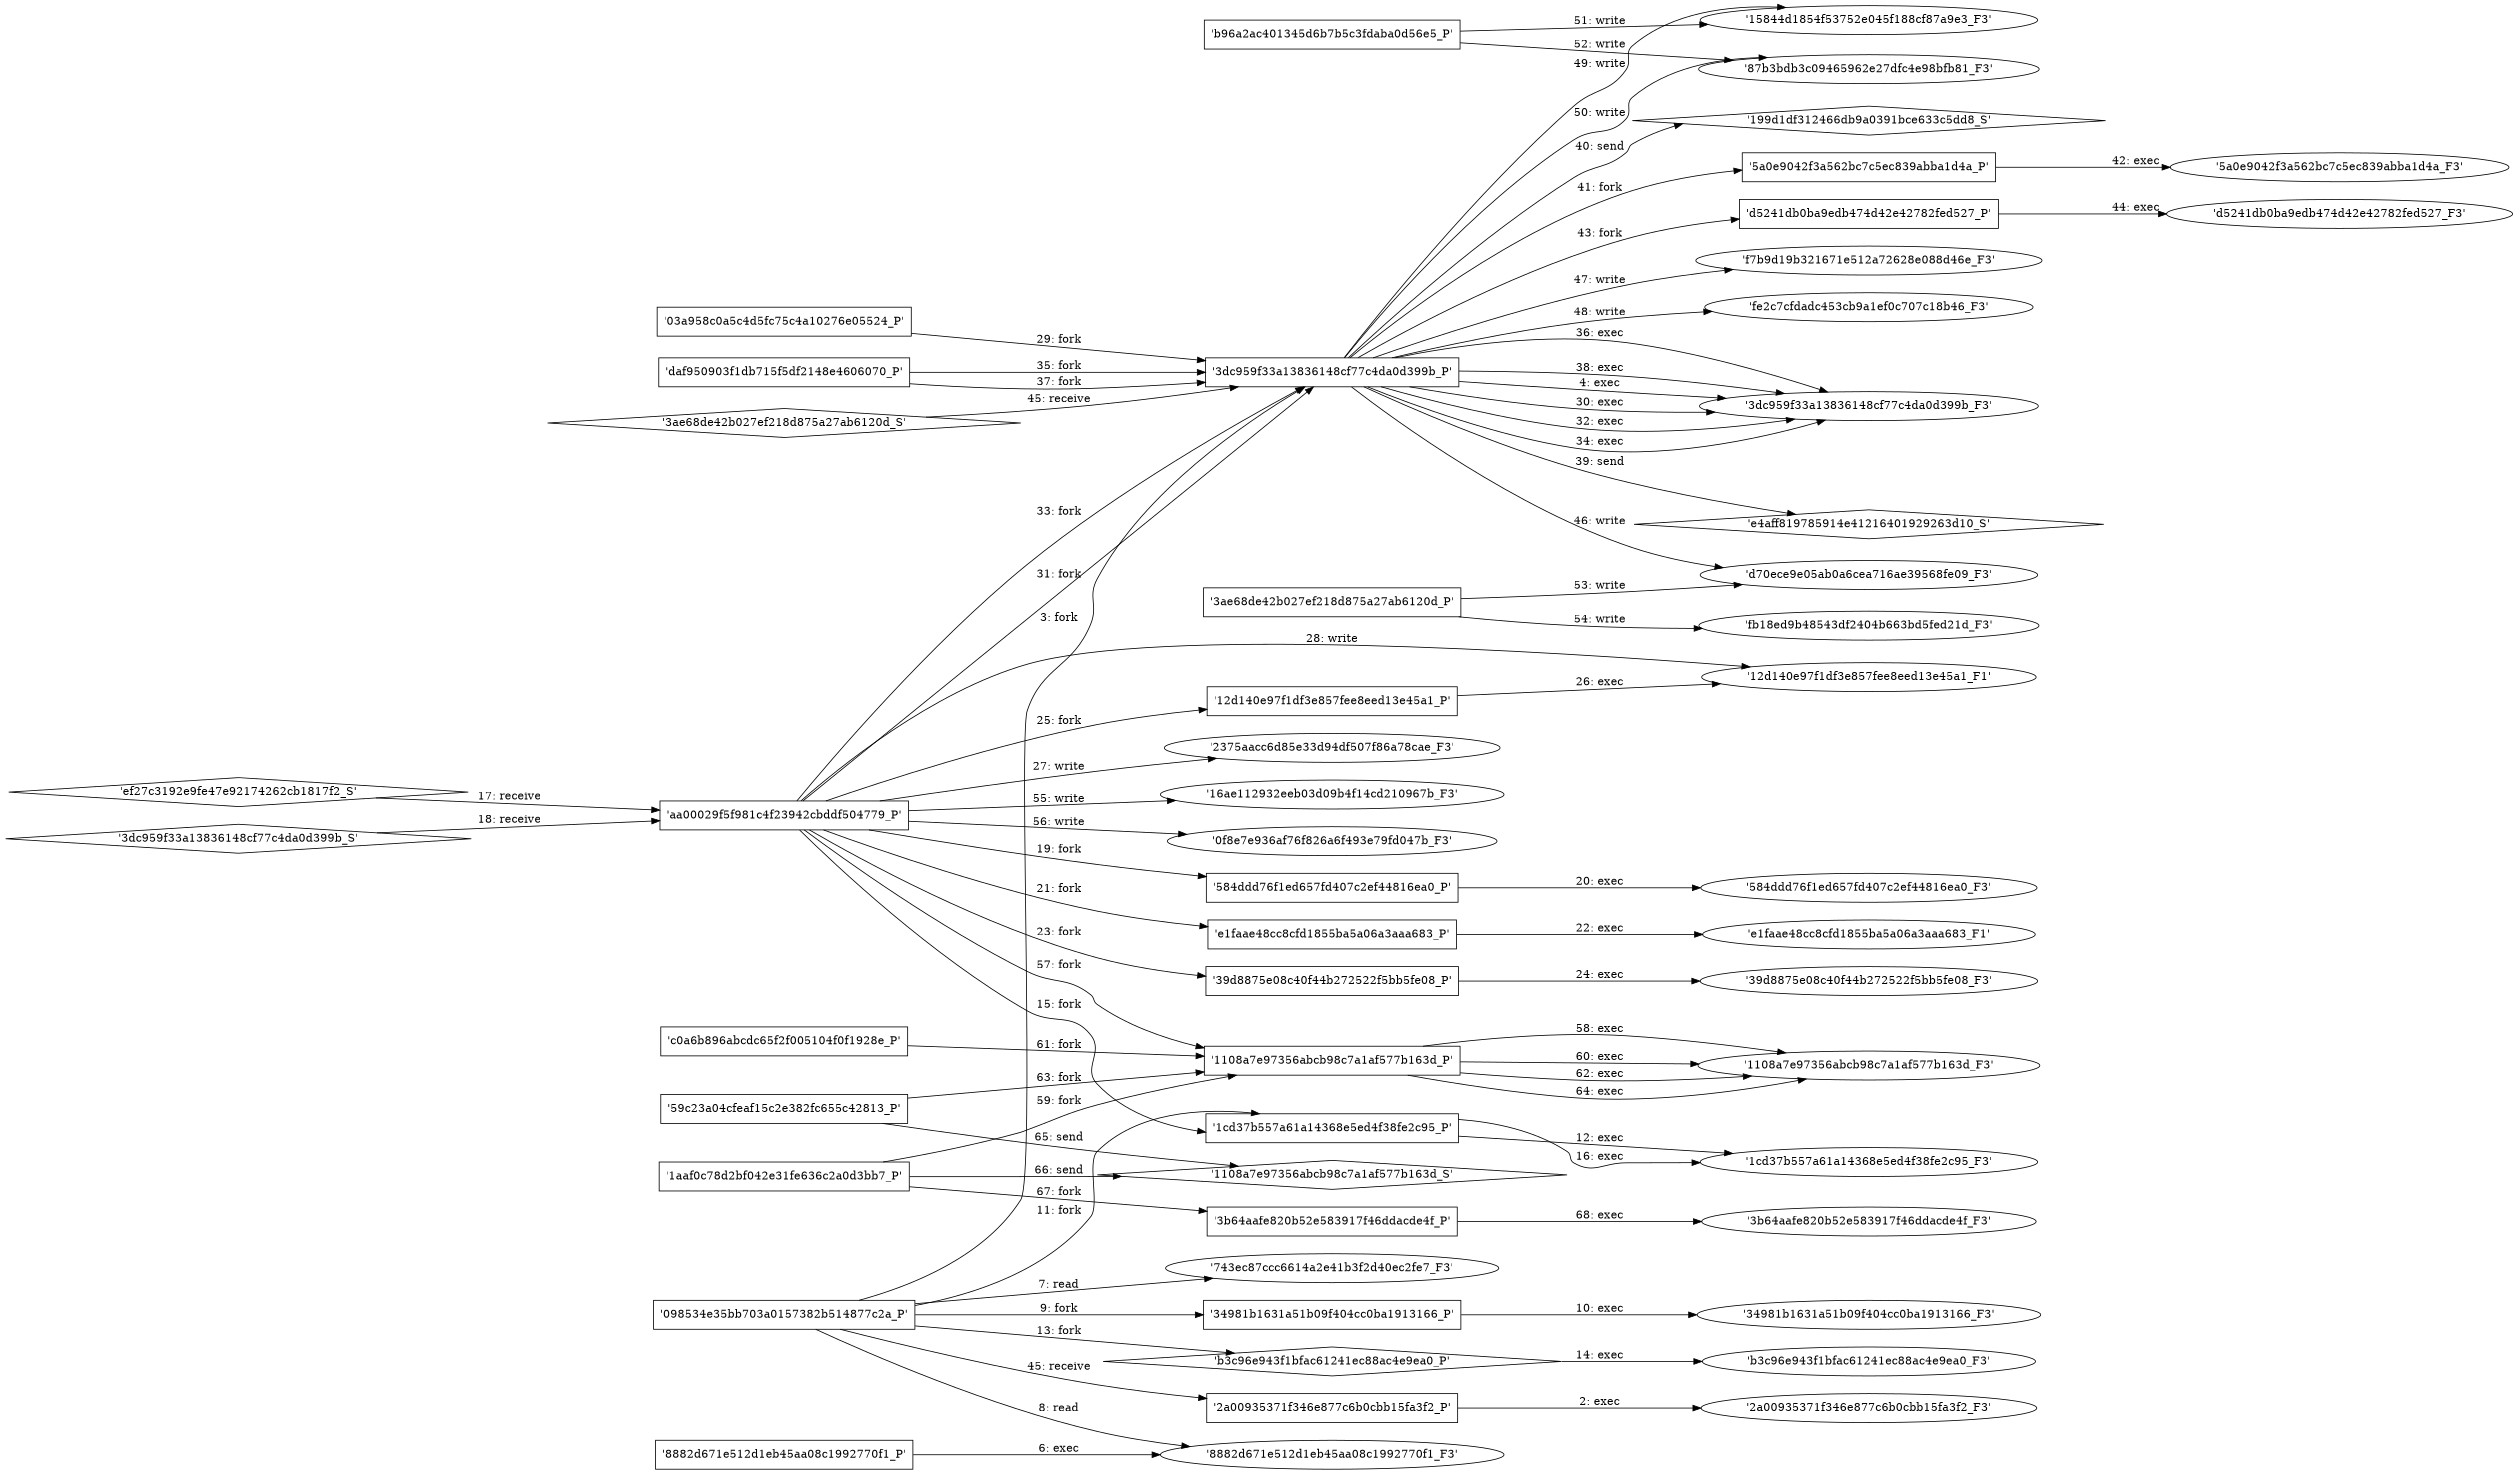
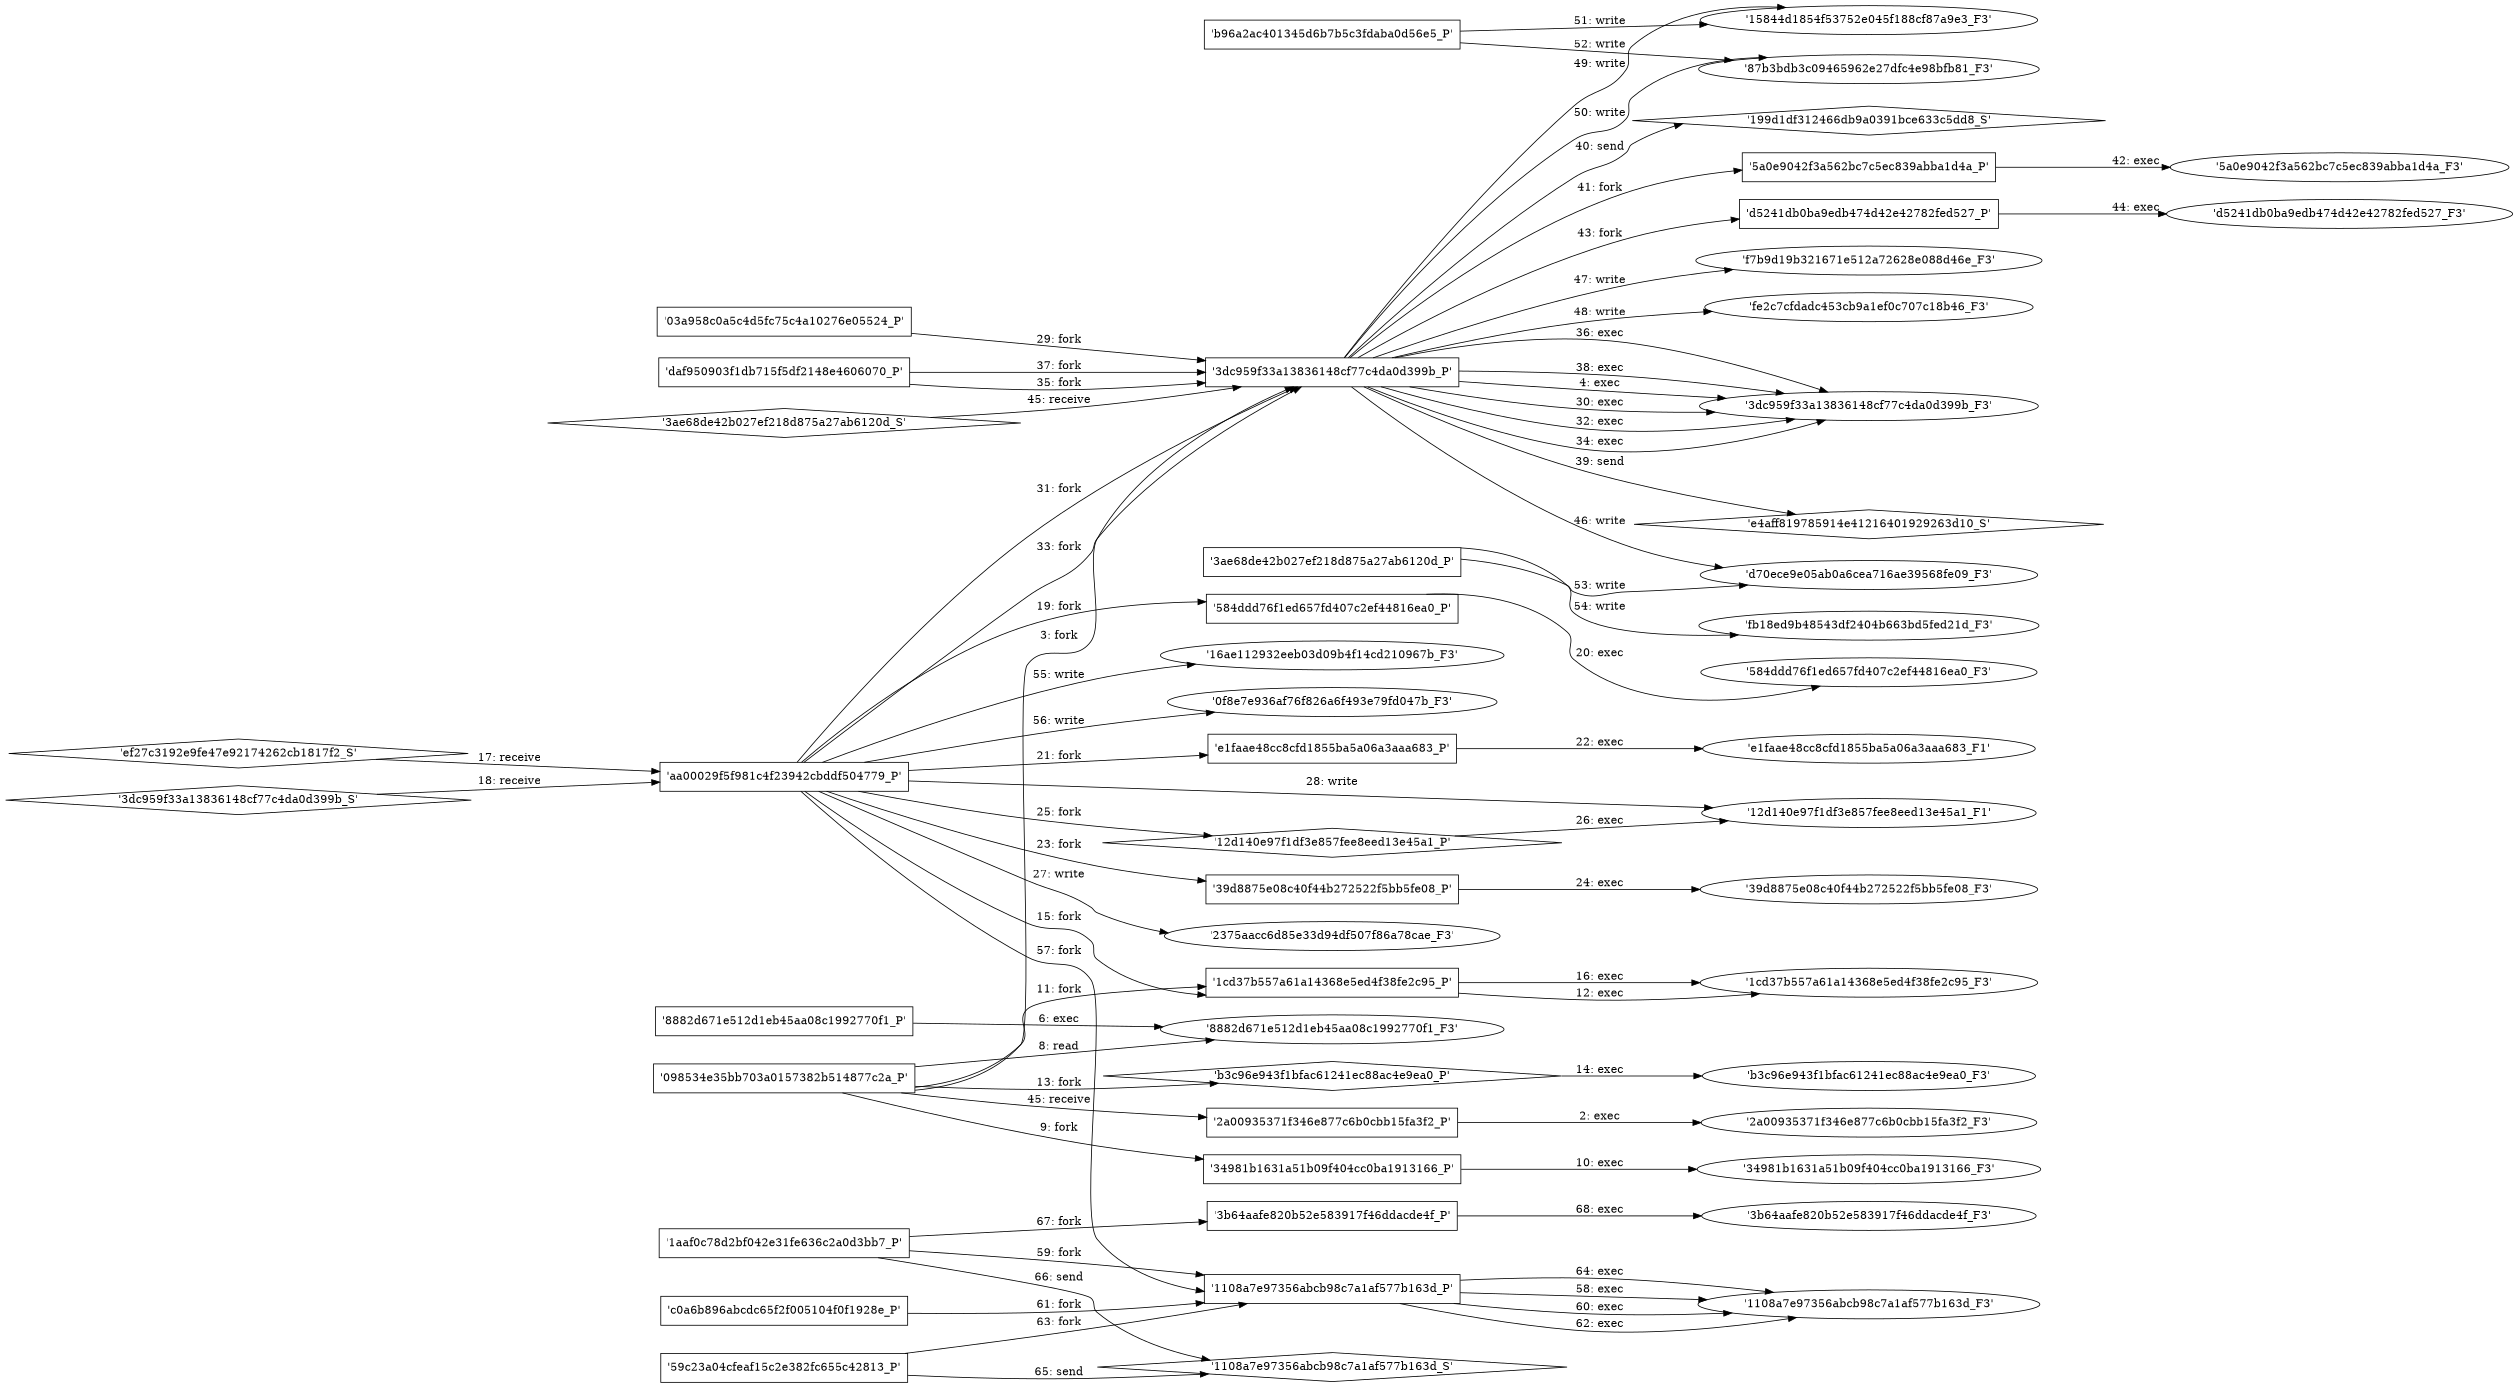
(1332, 701) -> (1332, 843)
(1332, 1268) -> none
